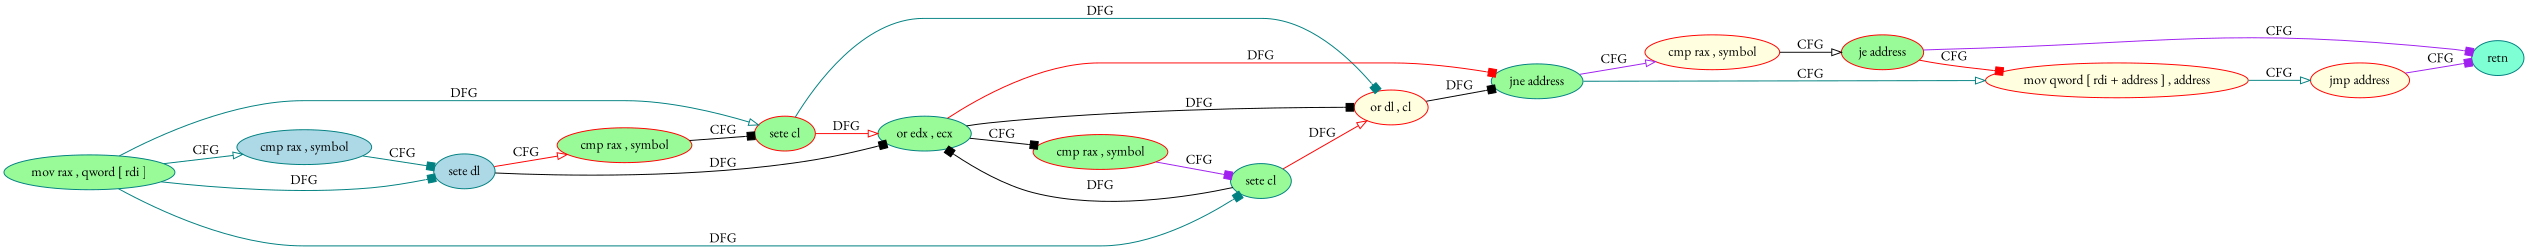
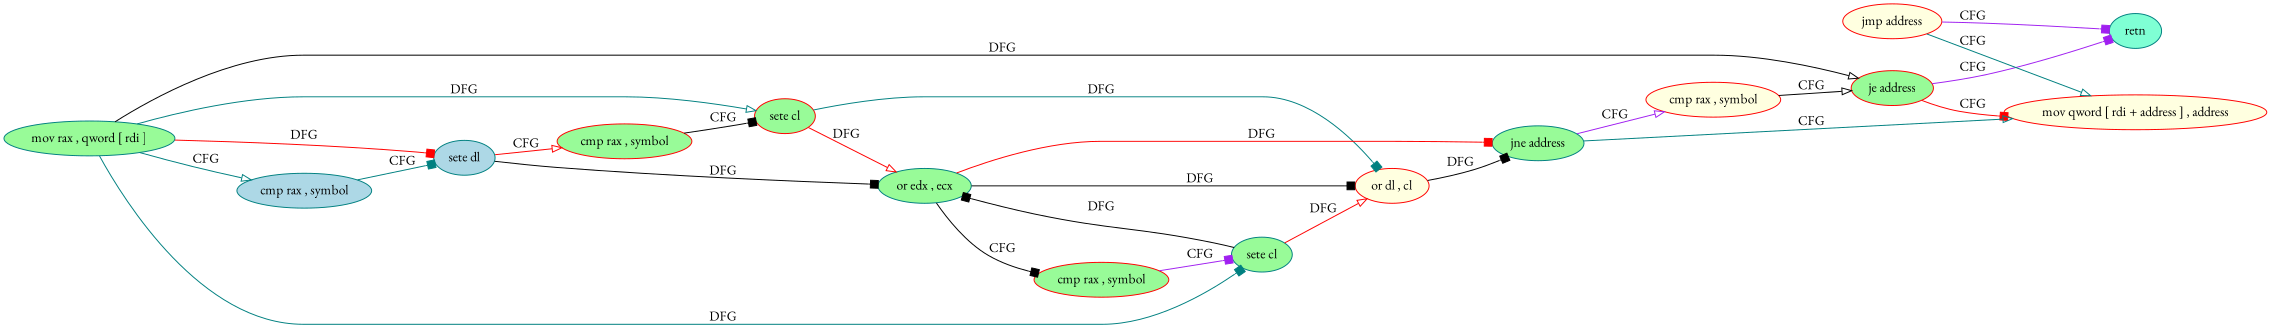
none -> (976, 55)
(2274, 80) -> (2004, 63)
(294, 190) -> (300, 145)
